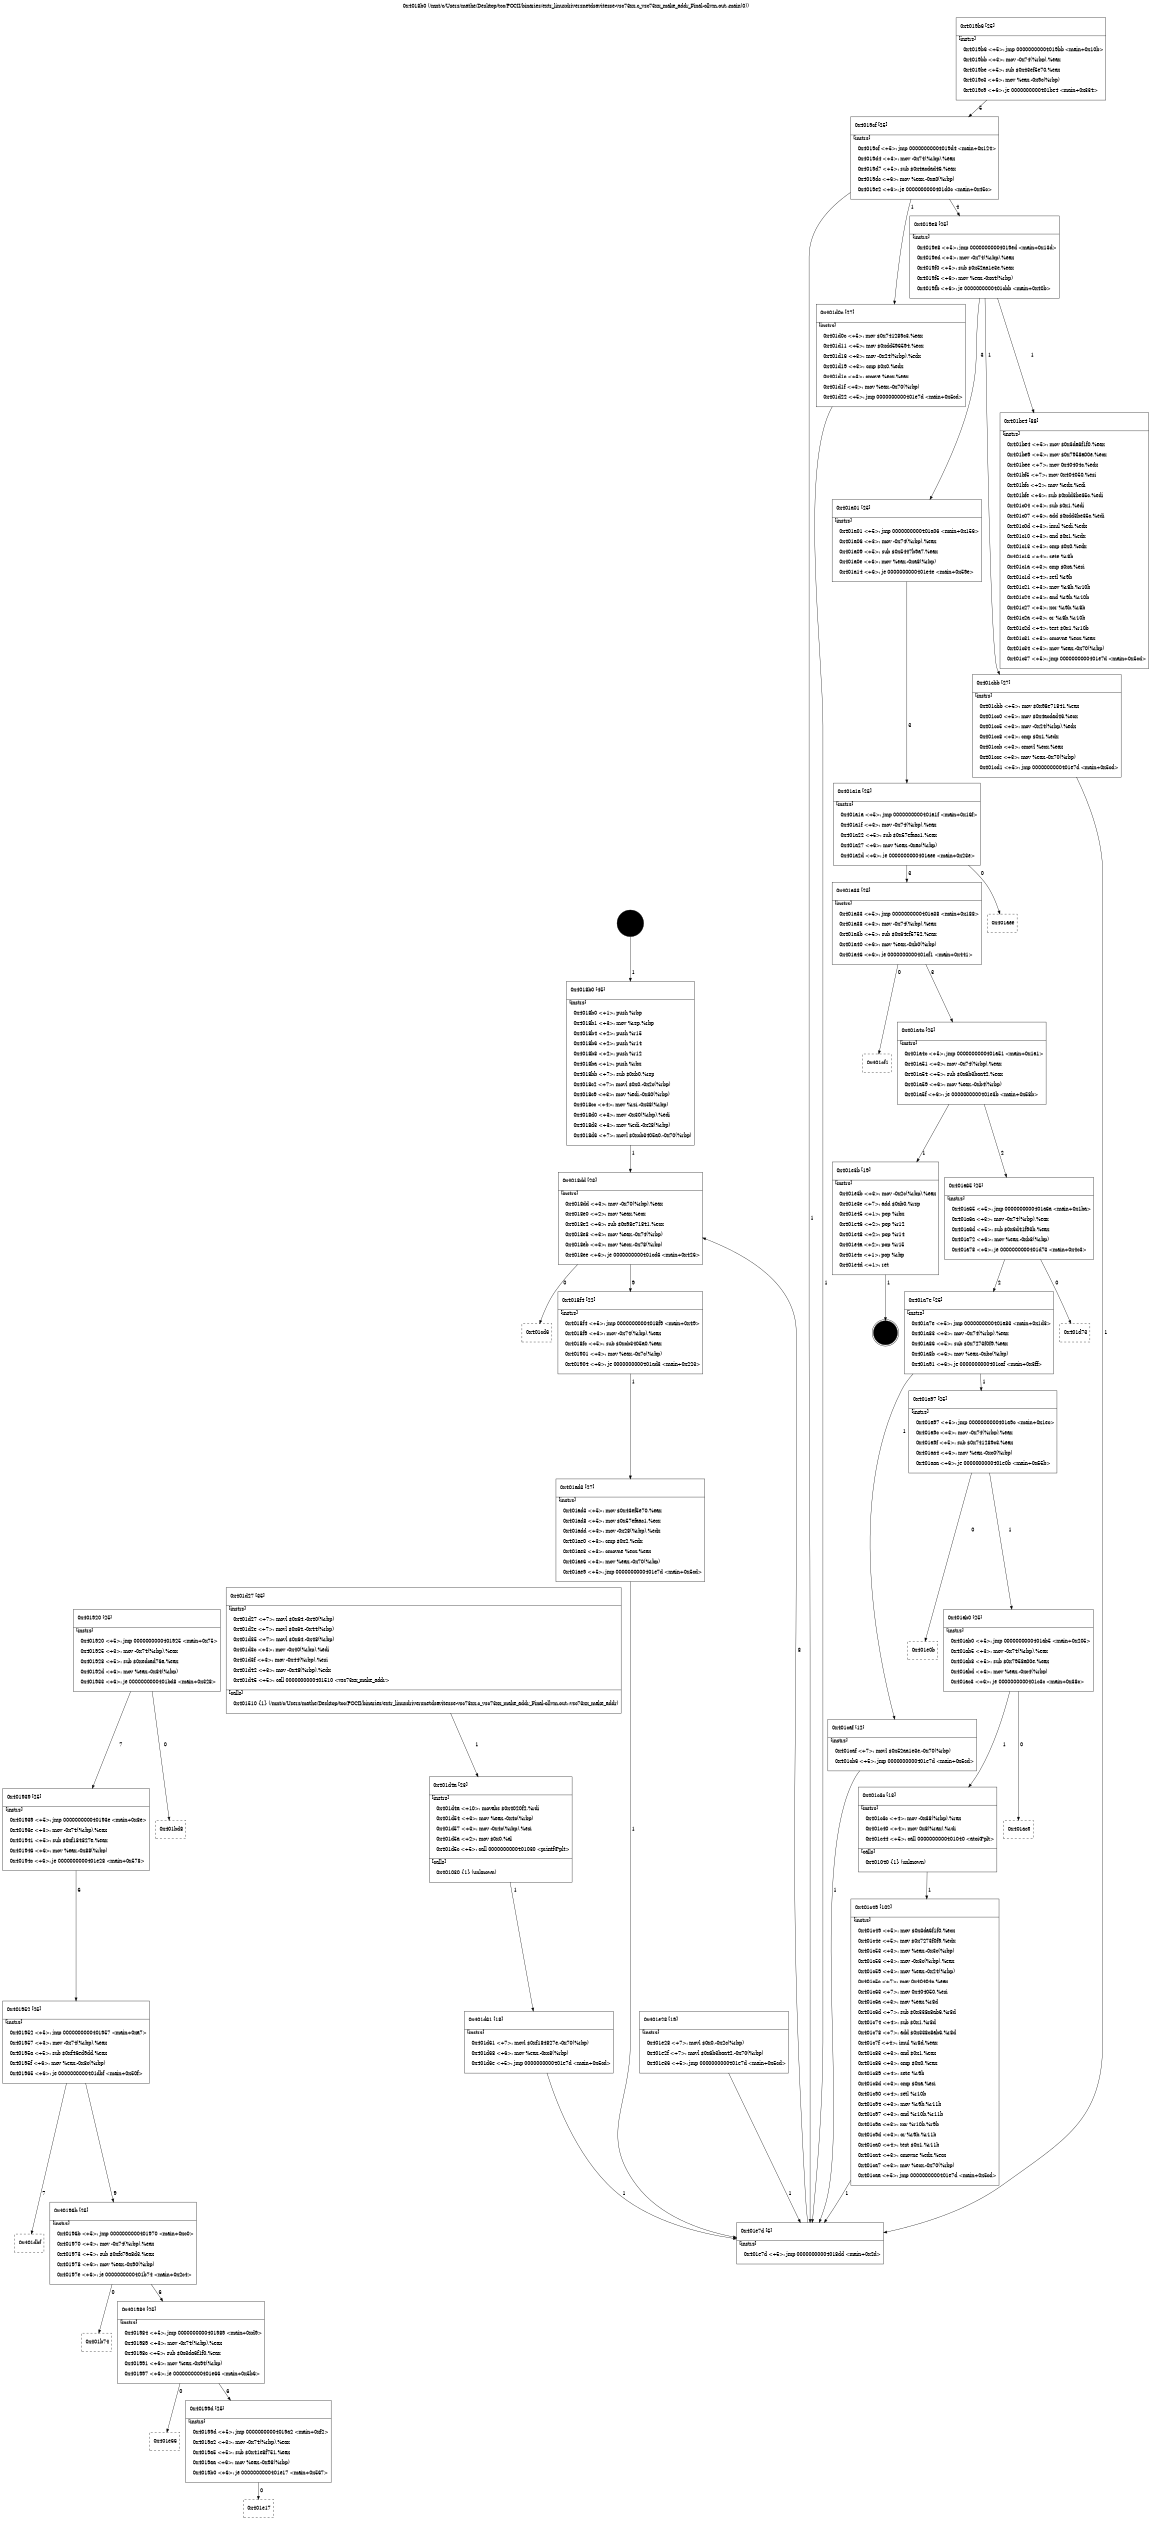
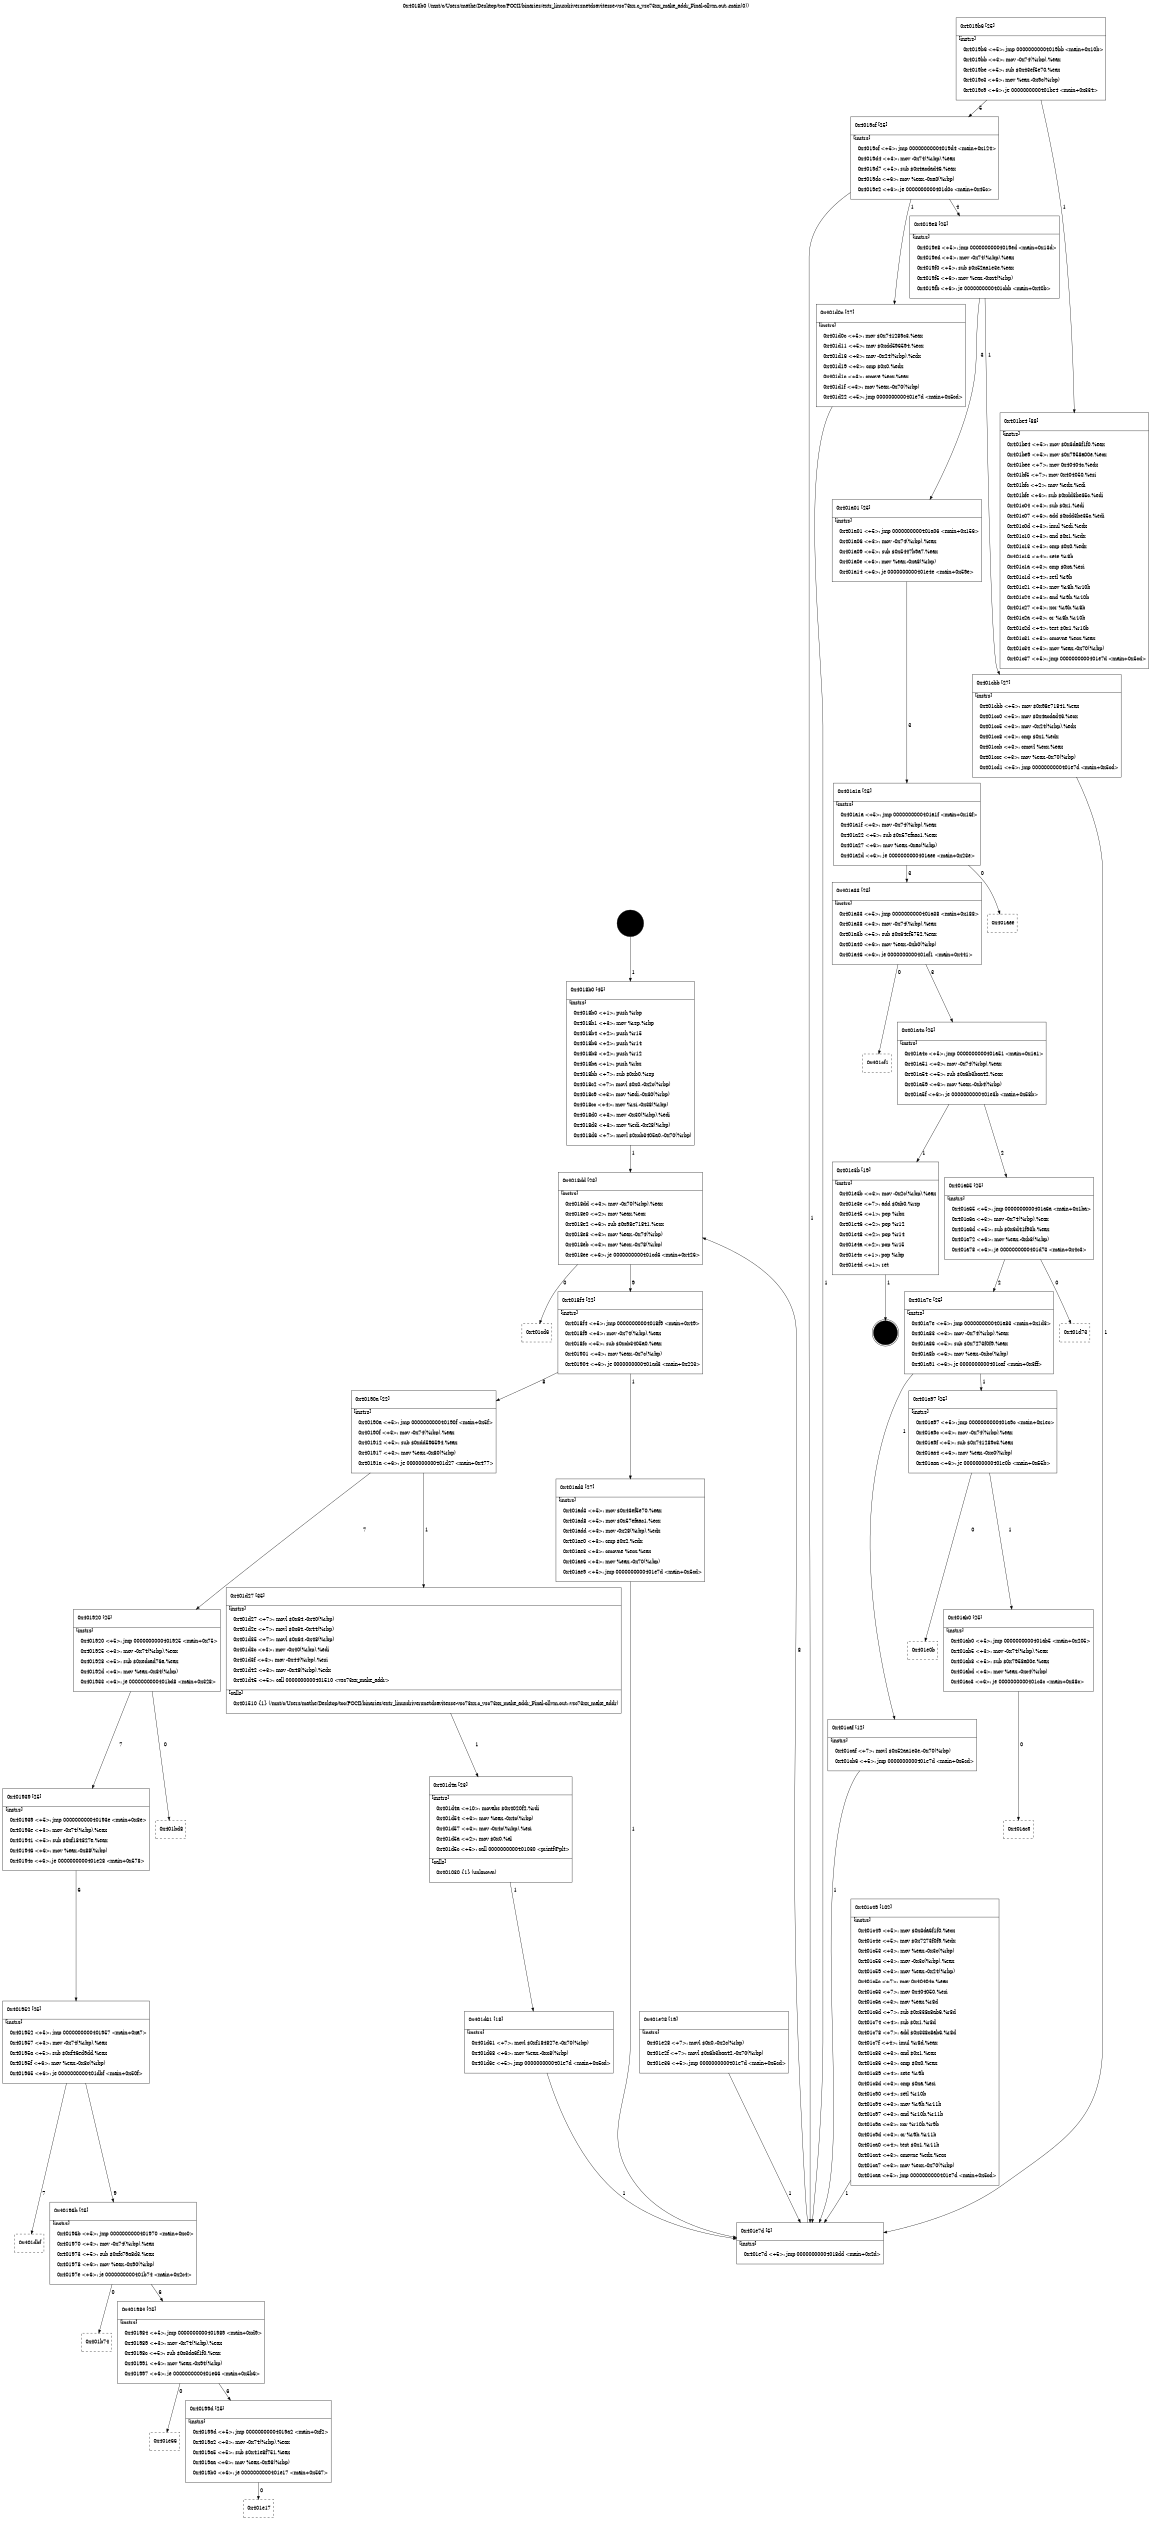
(1015, 354) -> (1066, 254)
none -> (424, 1432)
(928, 1830) -> none
